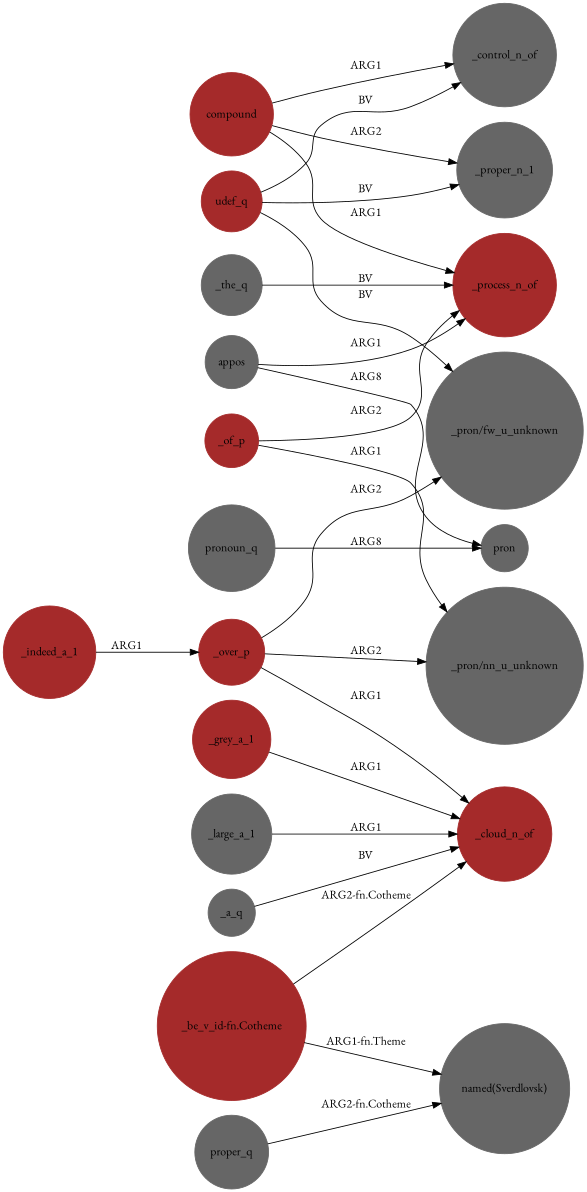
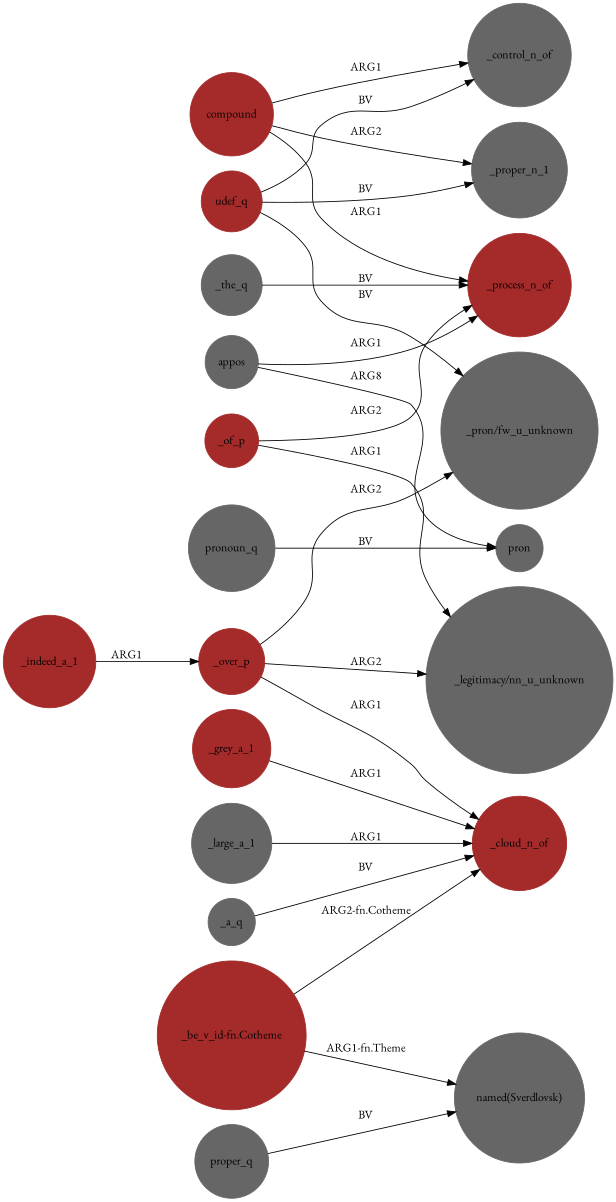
(366, 542) -> (366, 542)
(505, 666) -> (519, 680)
(366, 1104) -> (366, 1115)
